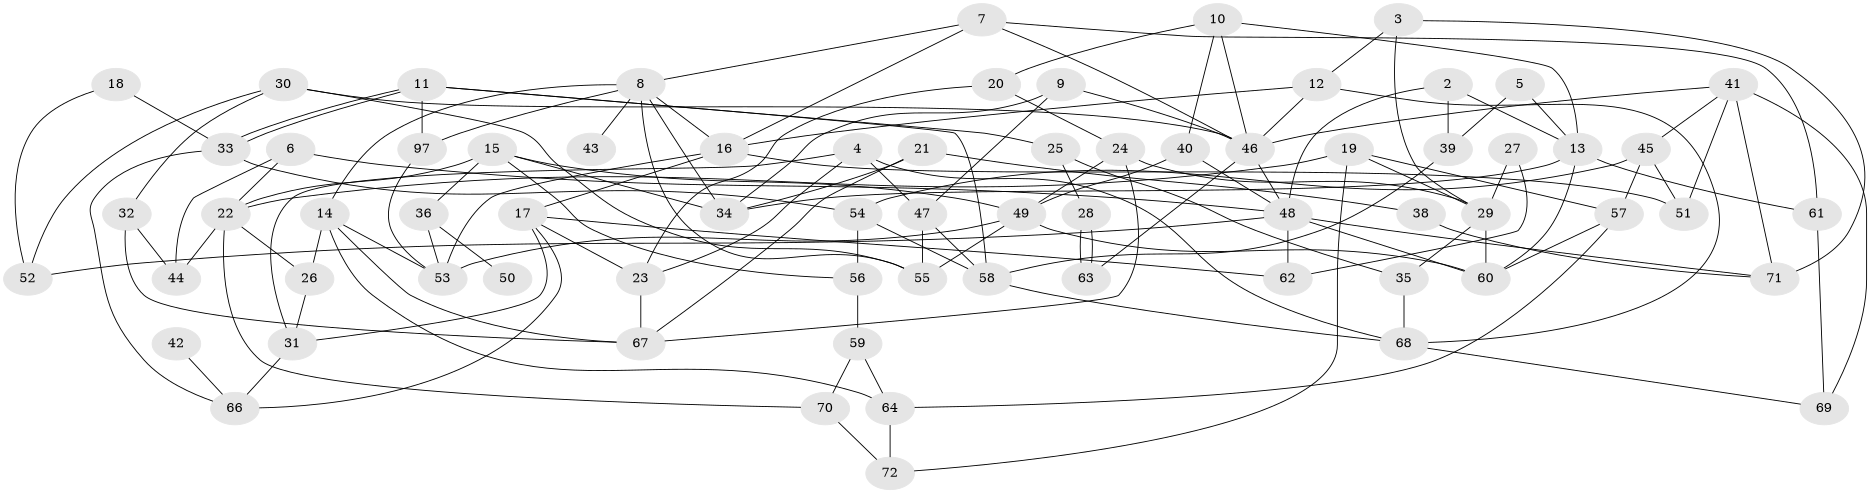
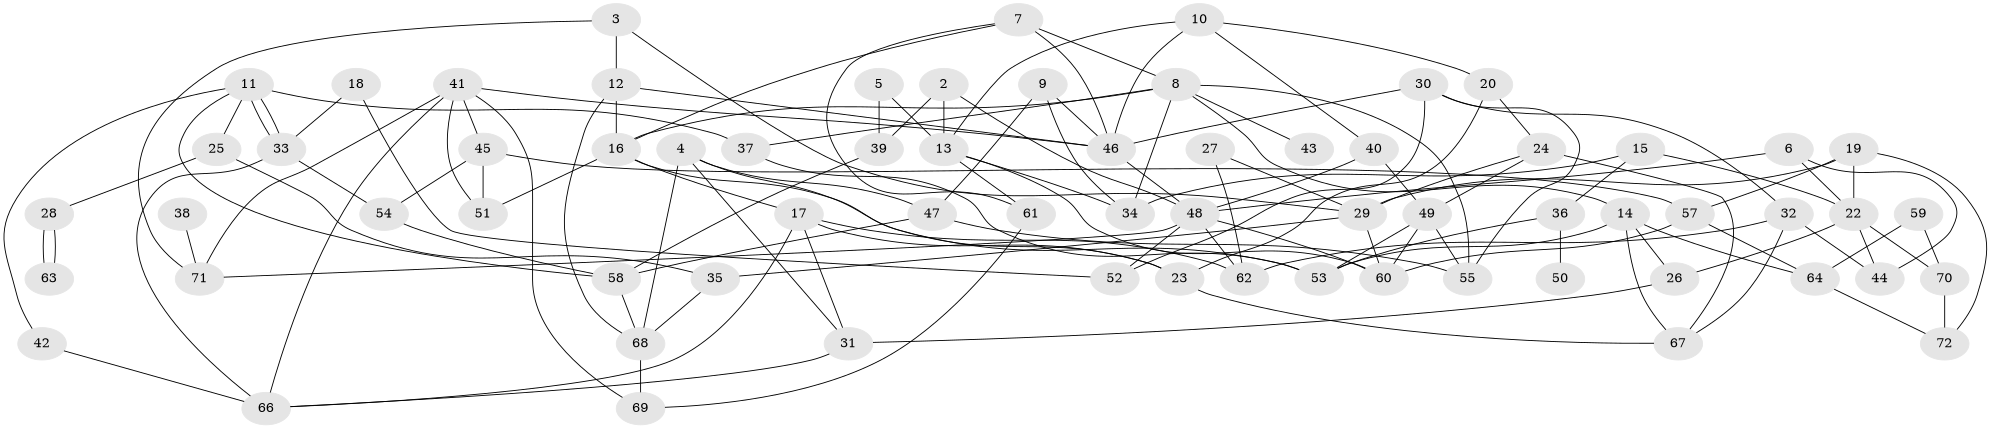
(422, 149) -> (746, 149)
(922, 149) -> none
none -> (51, 160)
(757, 182) -> none
(1168, 214) -> none
none -> (341, 215)
none -> (1515, 242)
(858, 279) -> none
